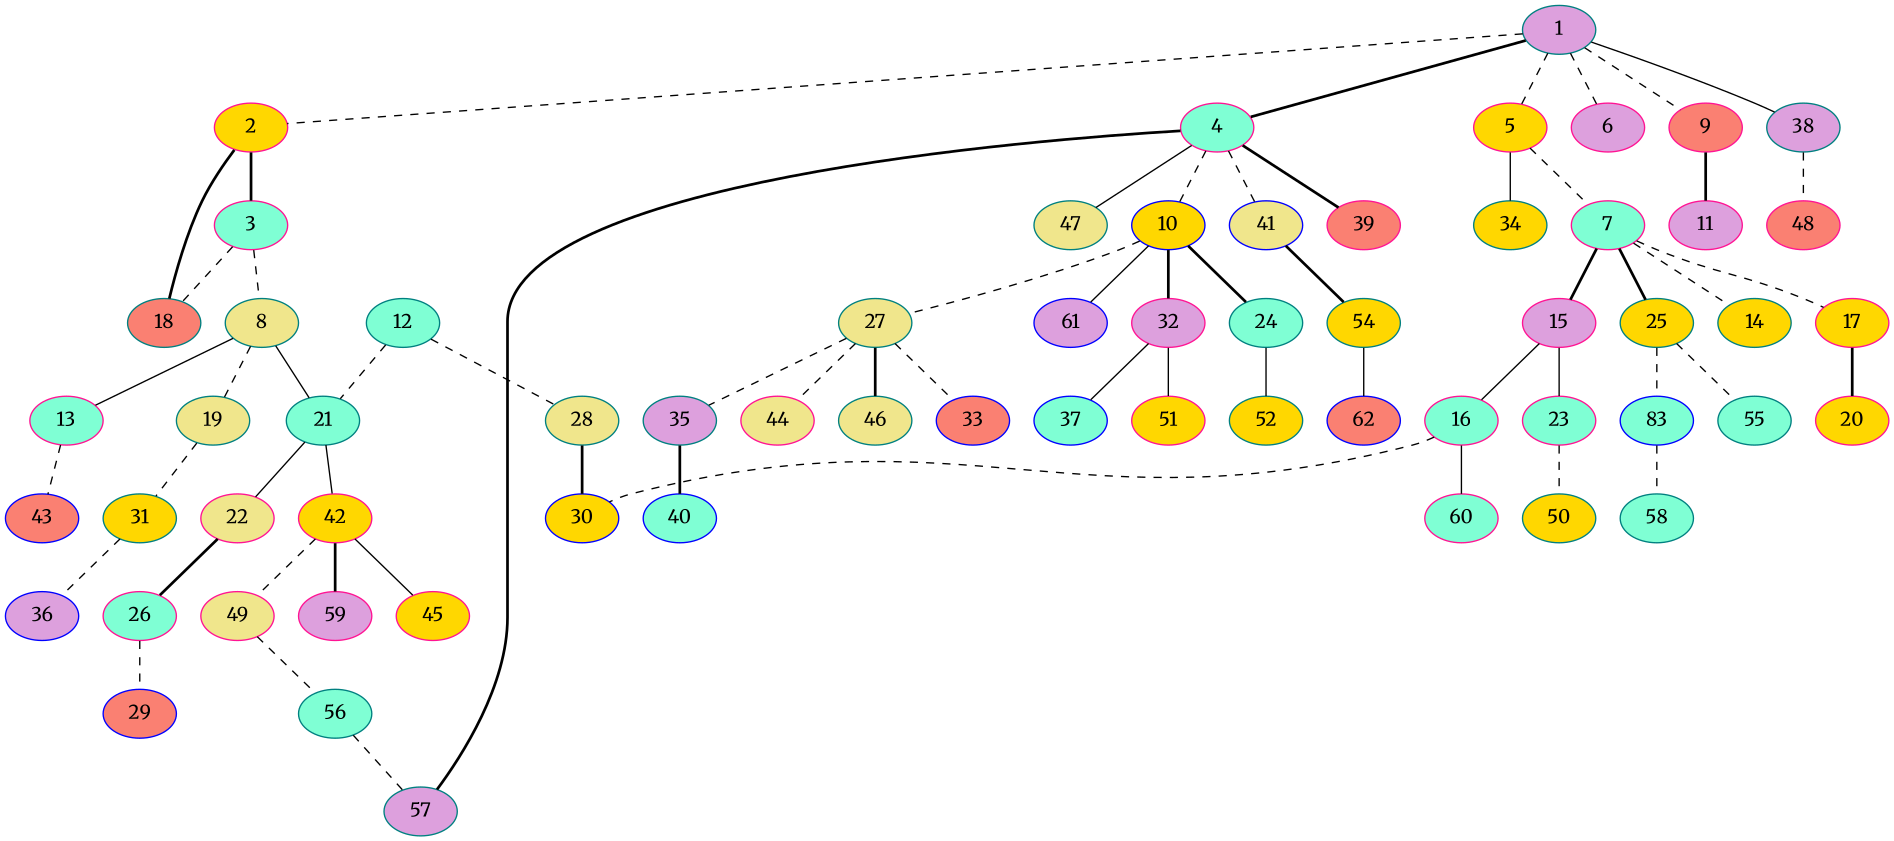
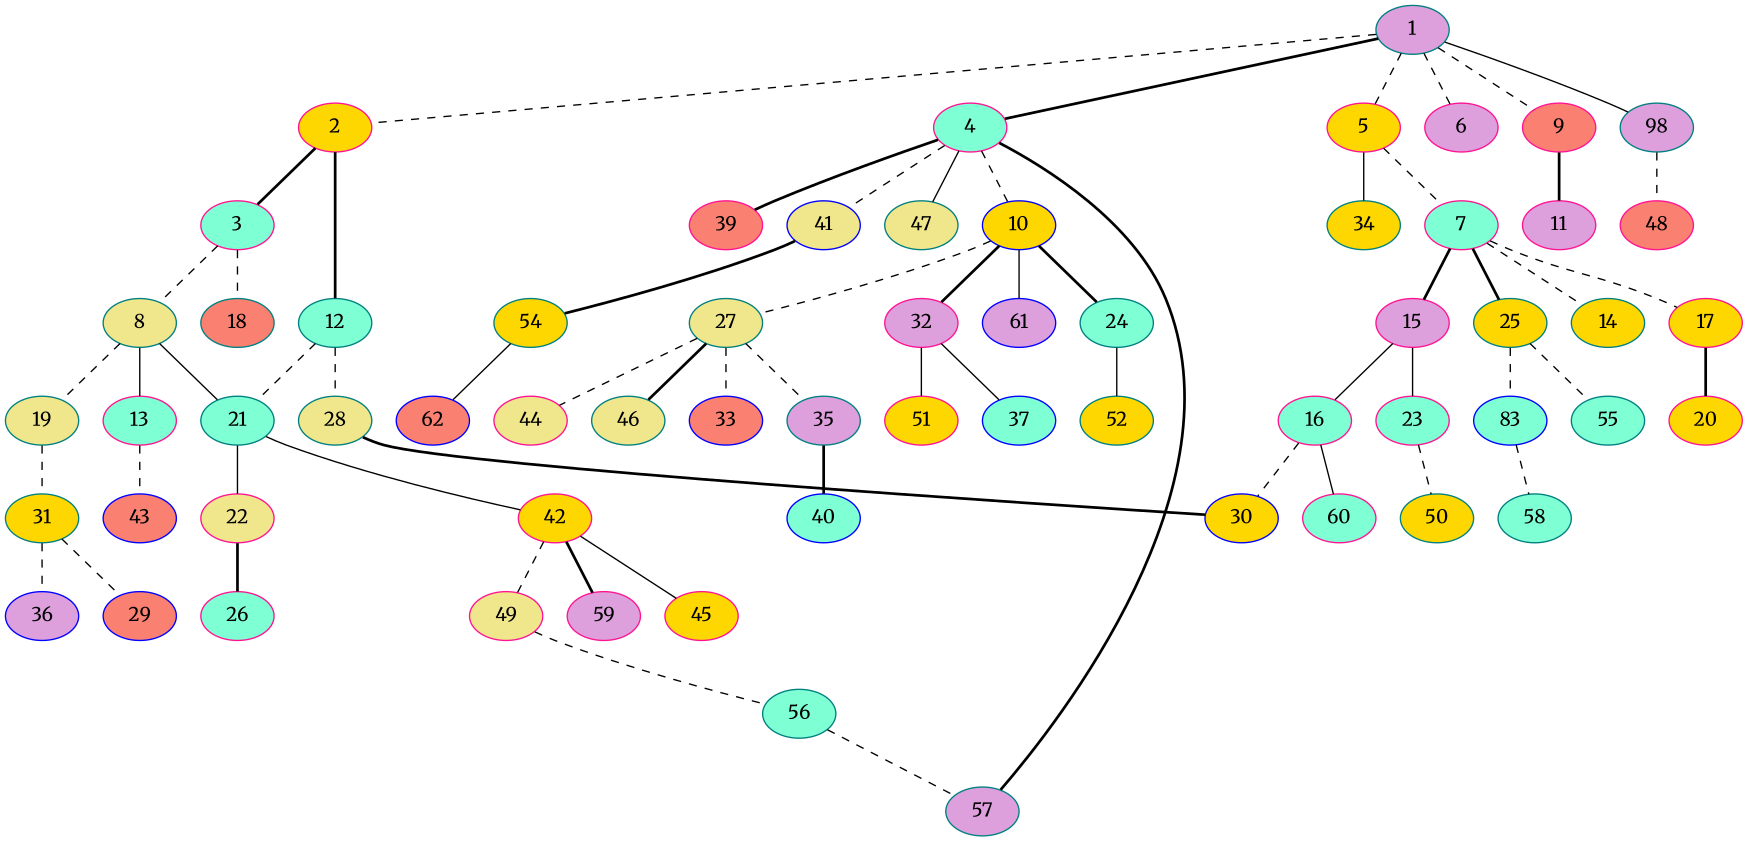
(1803, 128) -> (1657, 128)
(194, 221) -> (335, 225)
(140, 665) -> (91, 567)
